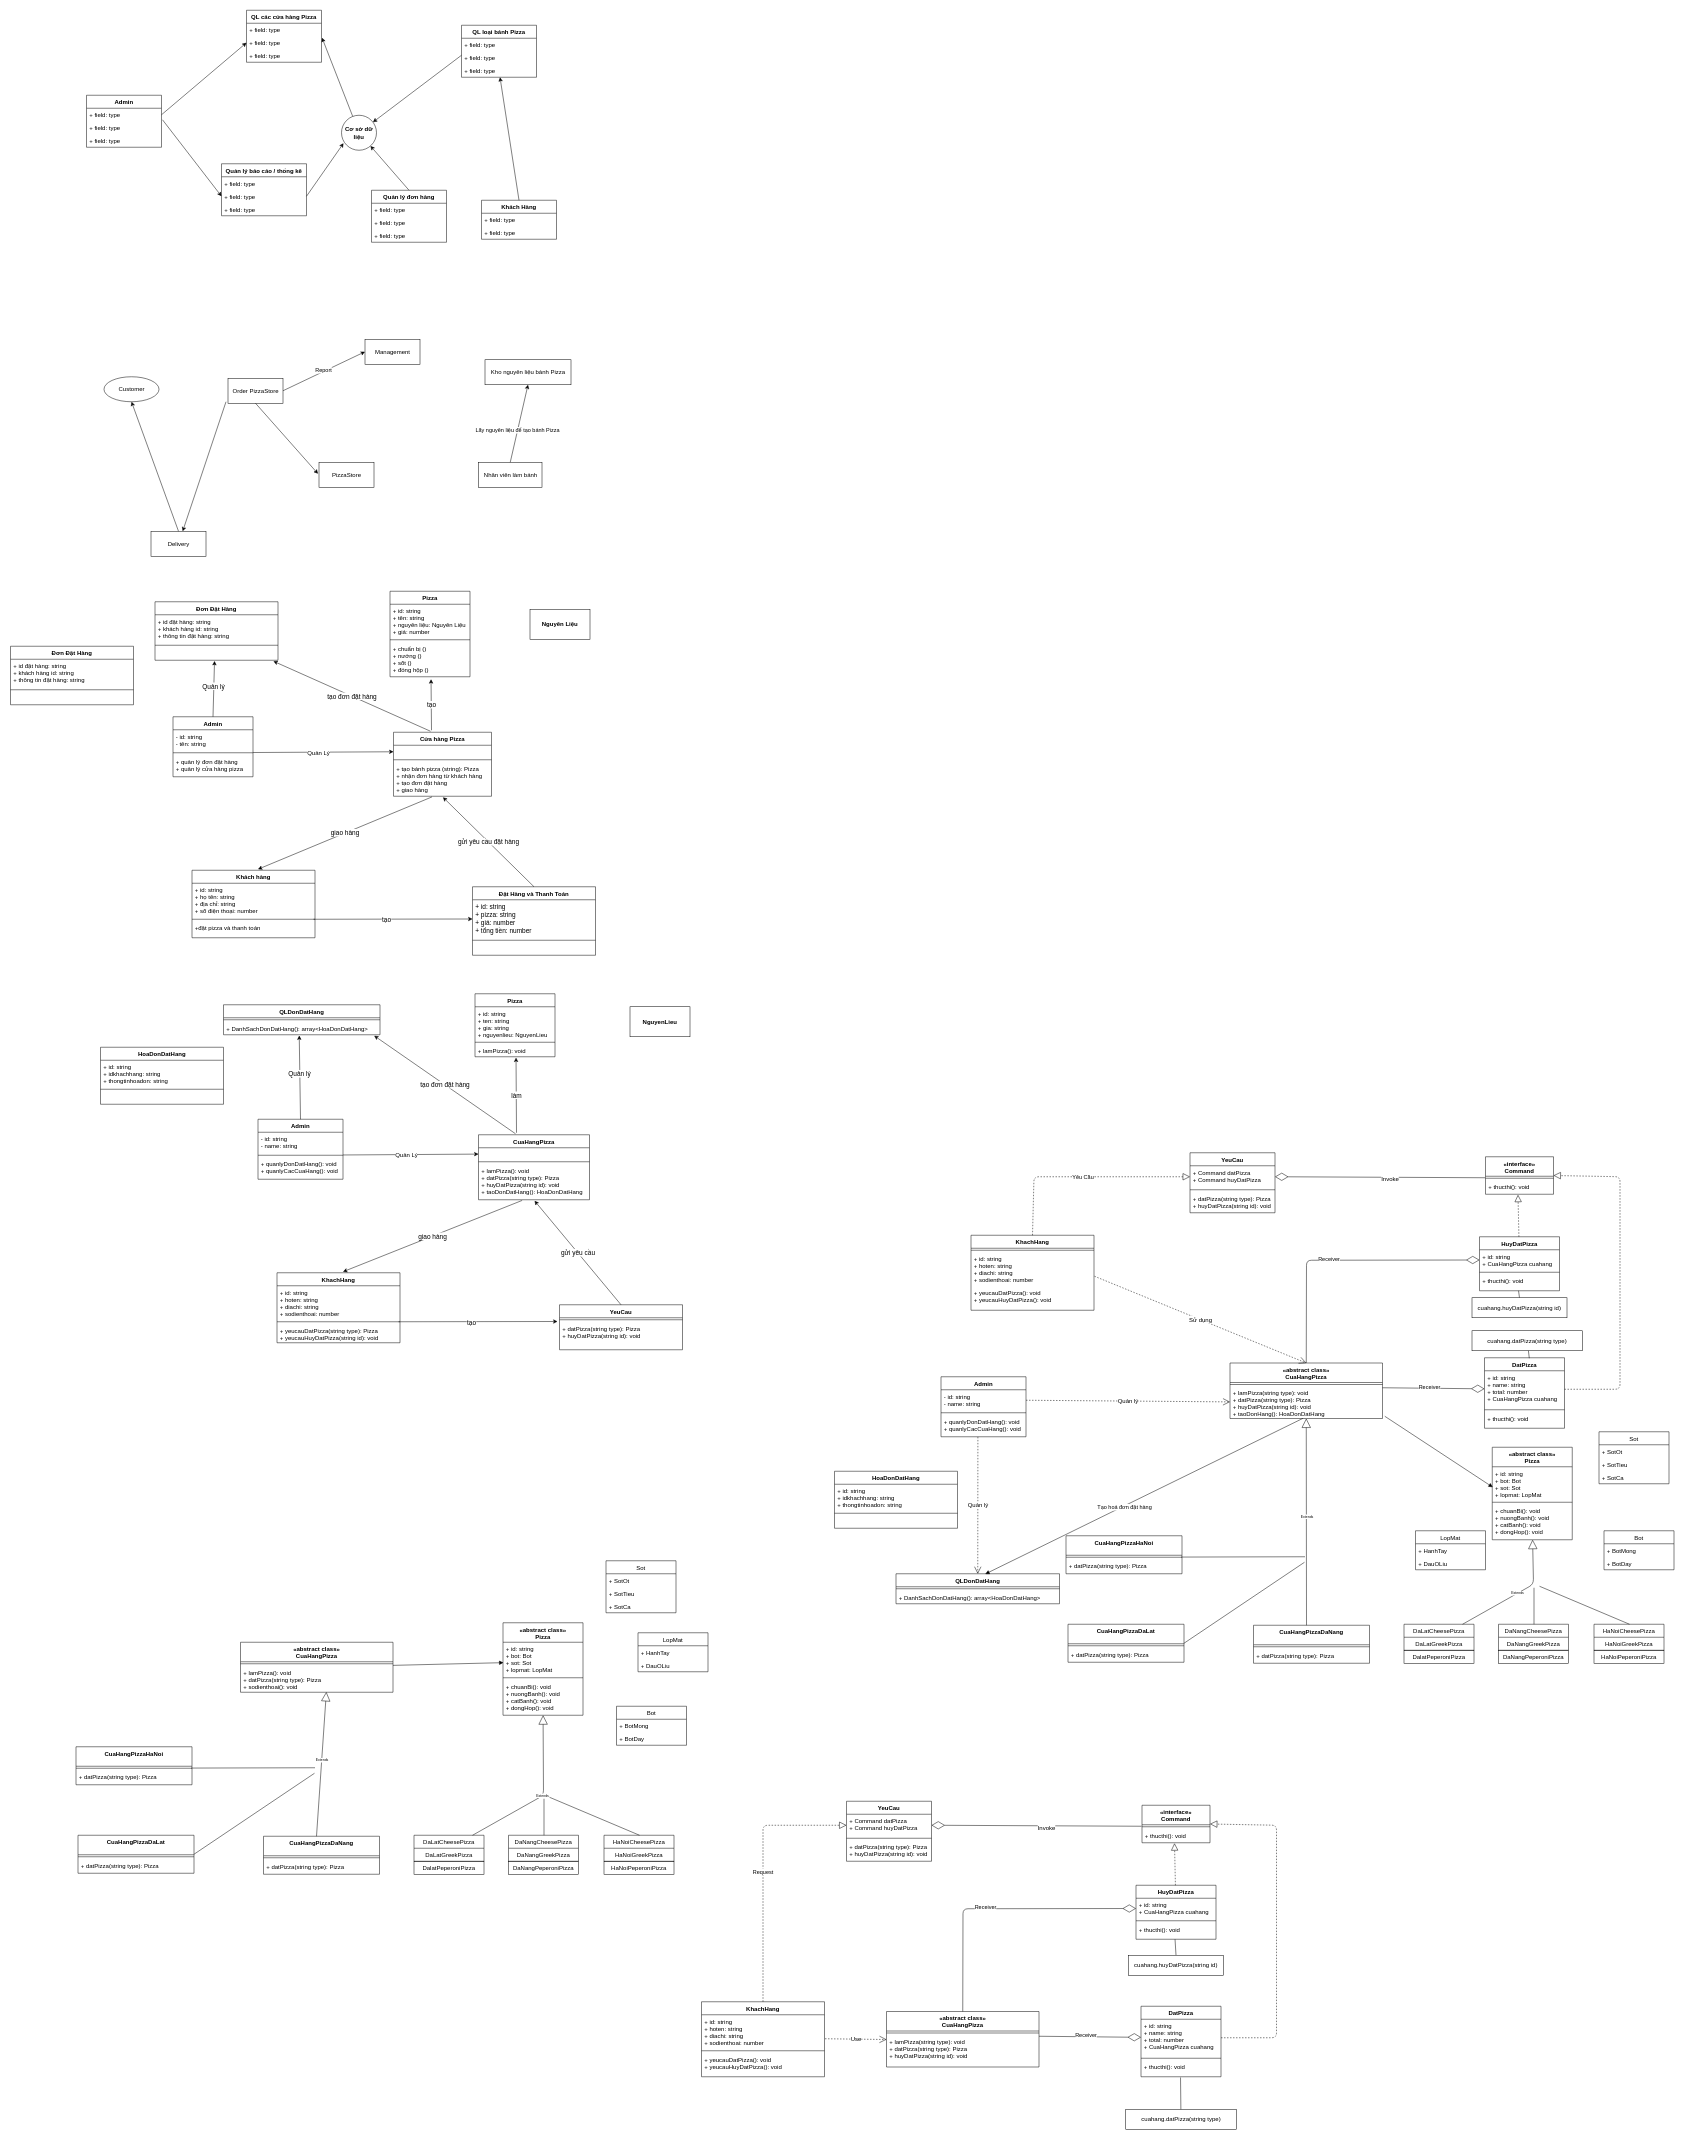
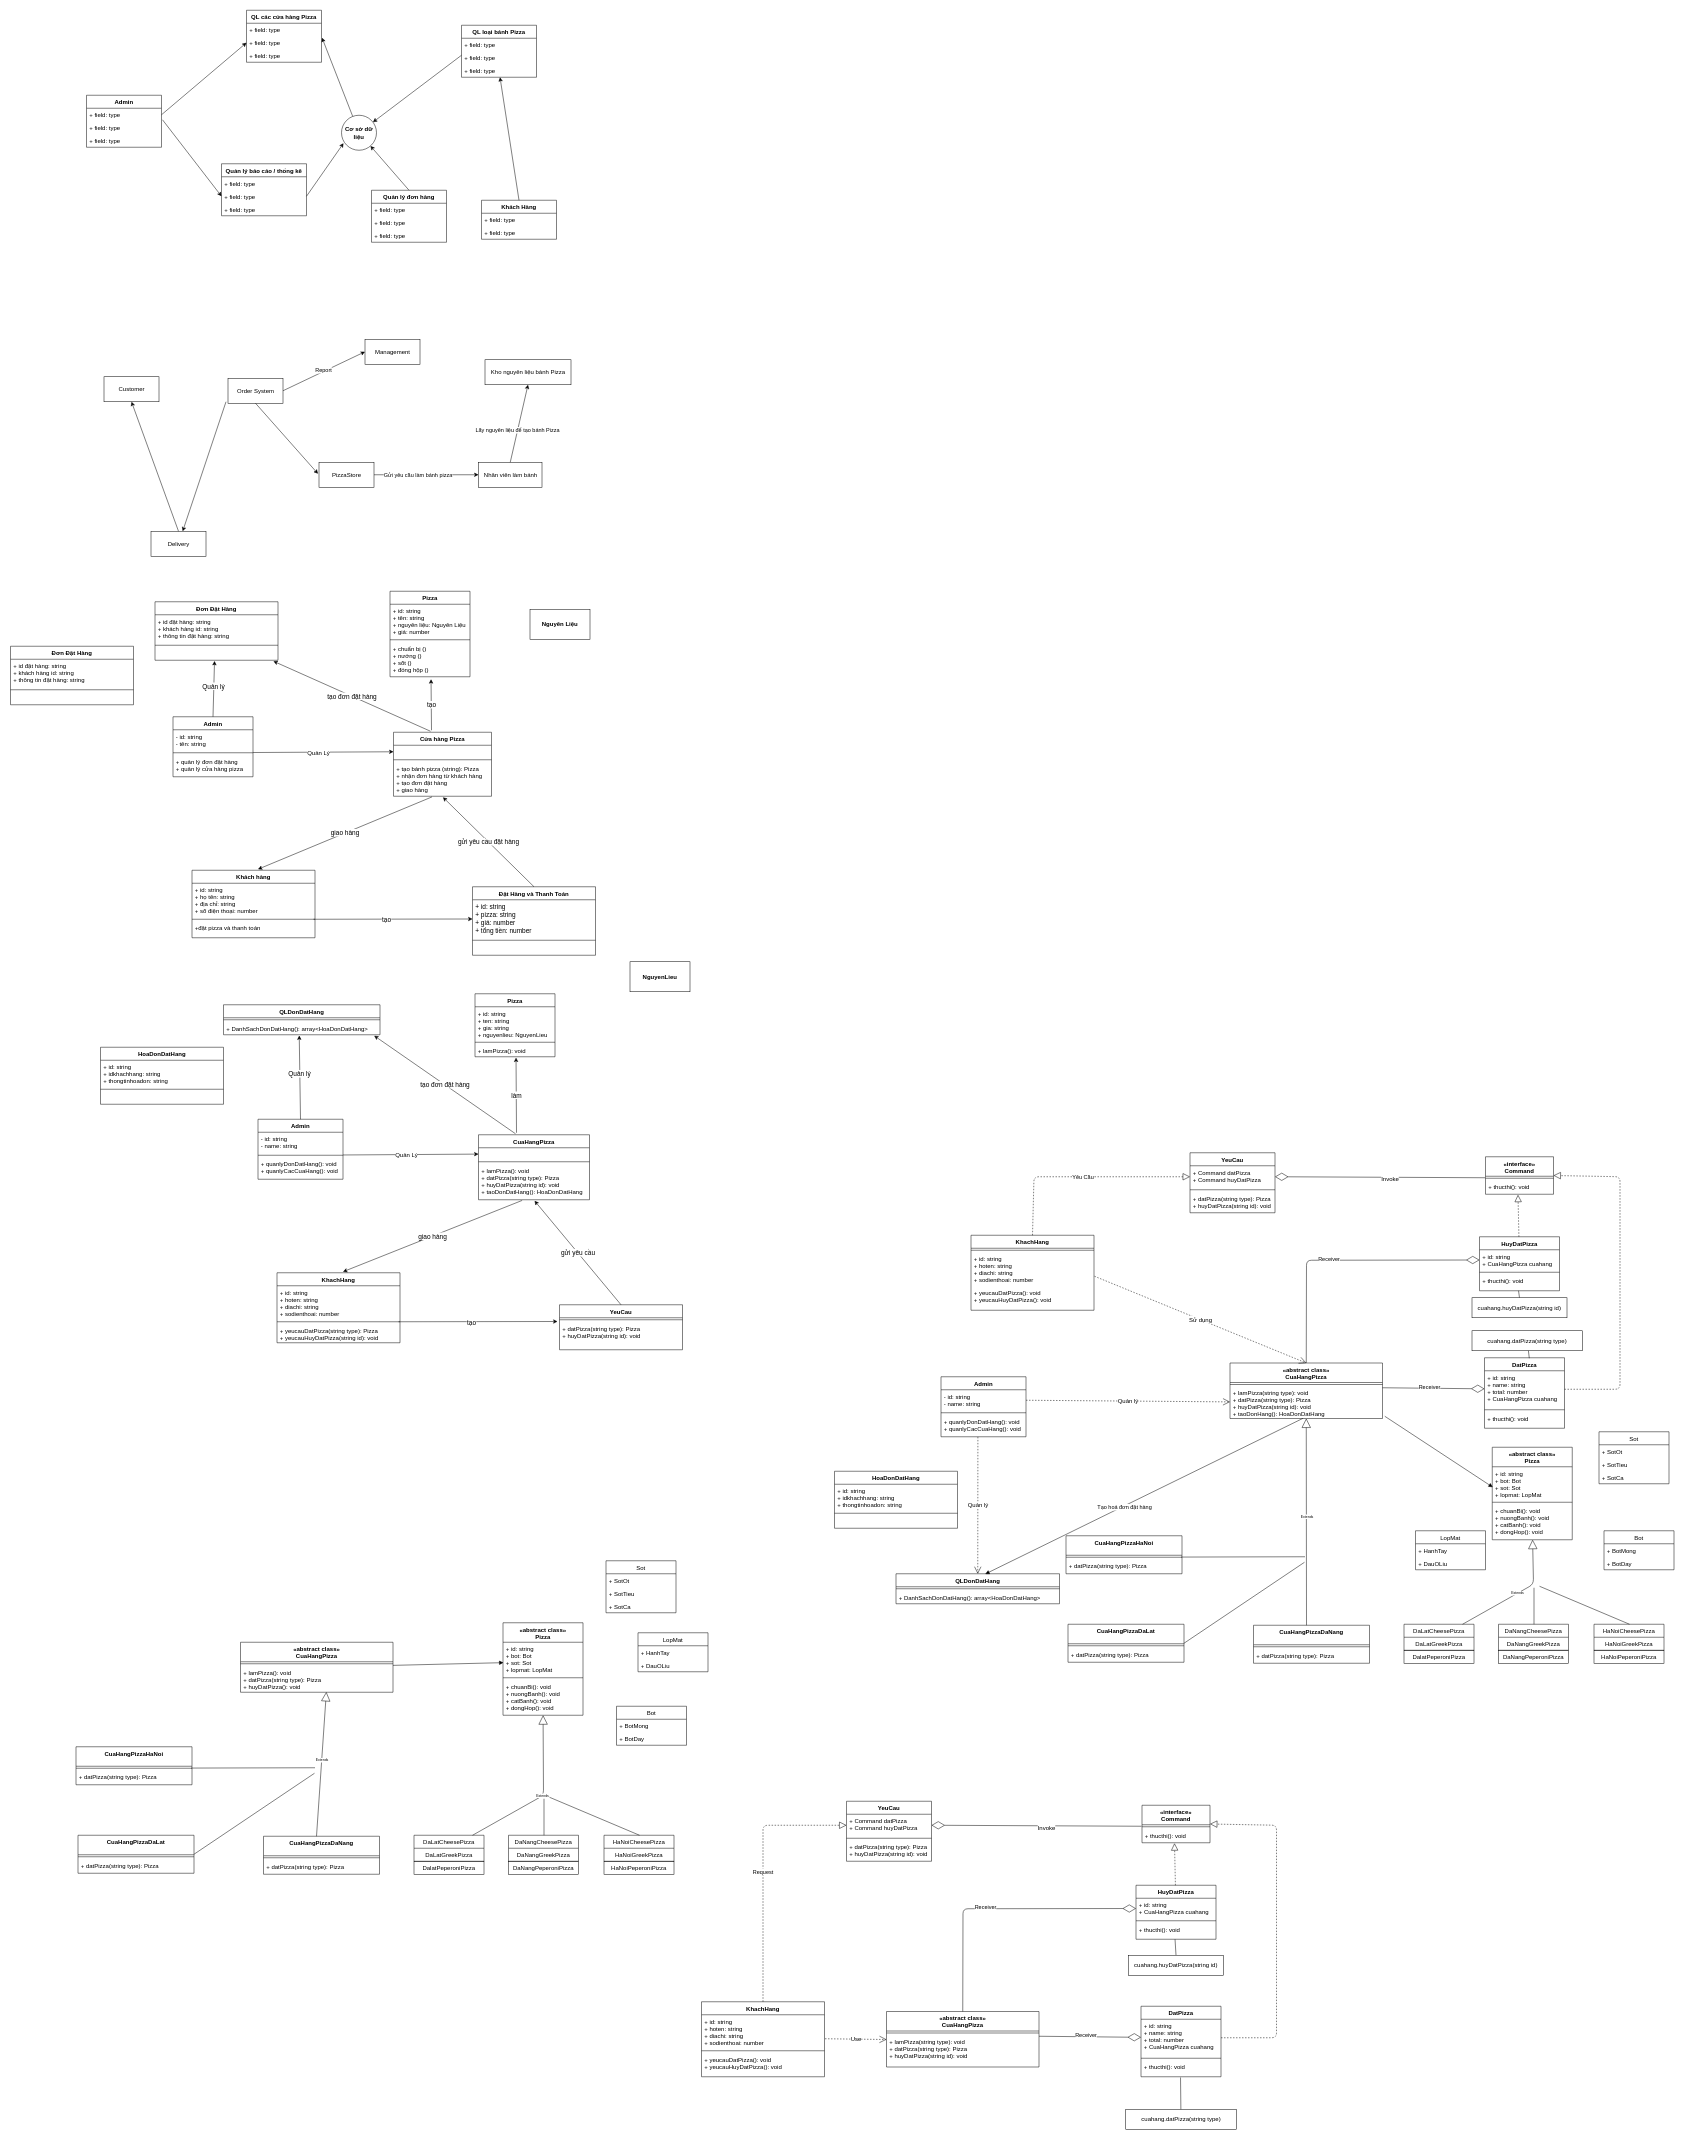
(131, 389) -> (131, 389)
(256, 391) -> (256, 391)
none -> (417, 475)
(660, 1022) -> (660, 977)
(269, 1673) -> (269, 1673)
